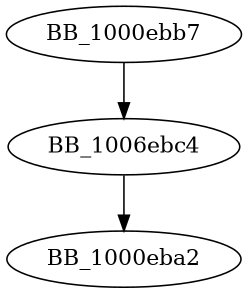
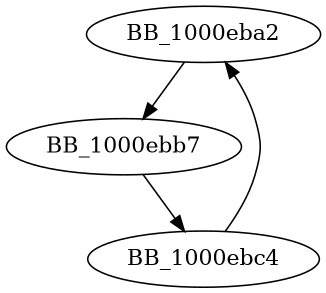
none -> (168, 84)
(124, 147) -> (204, 259)
